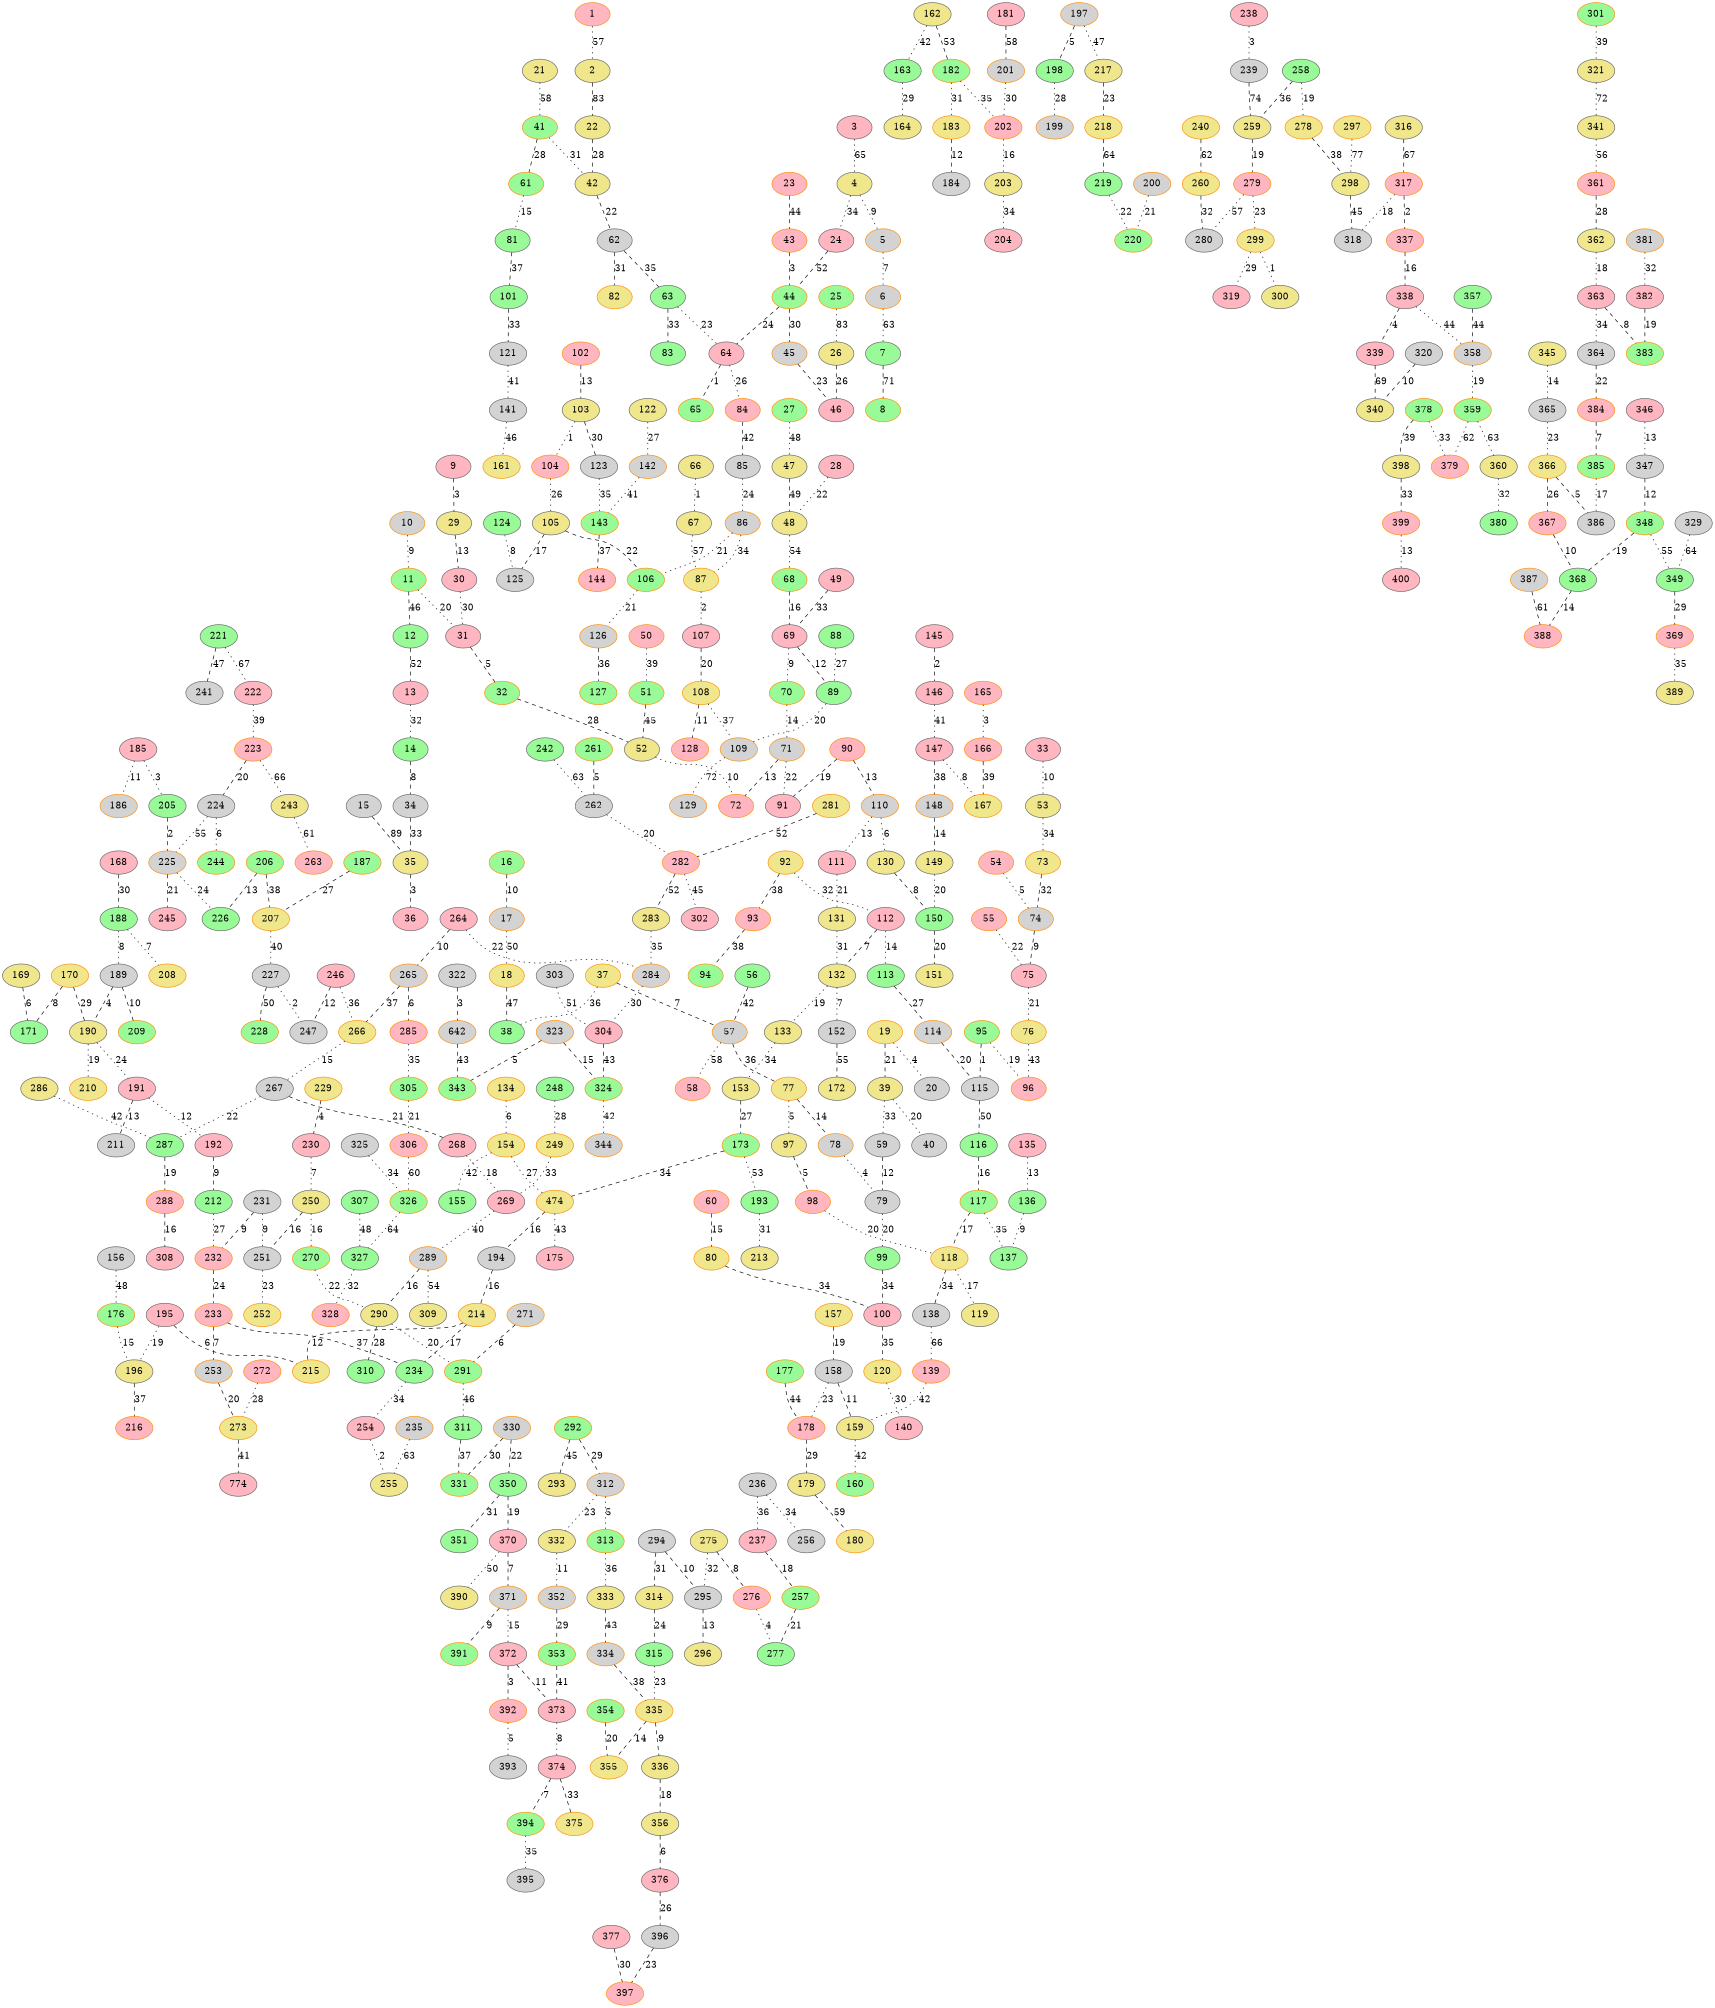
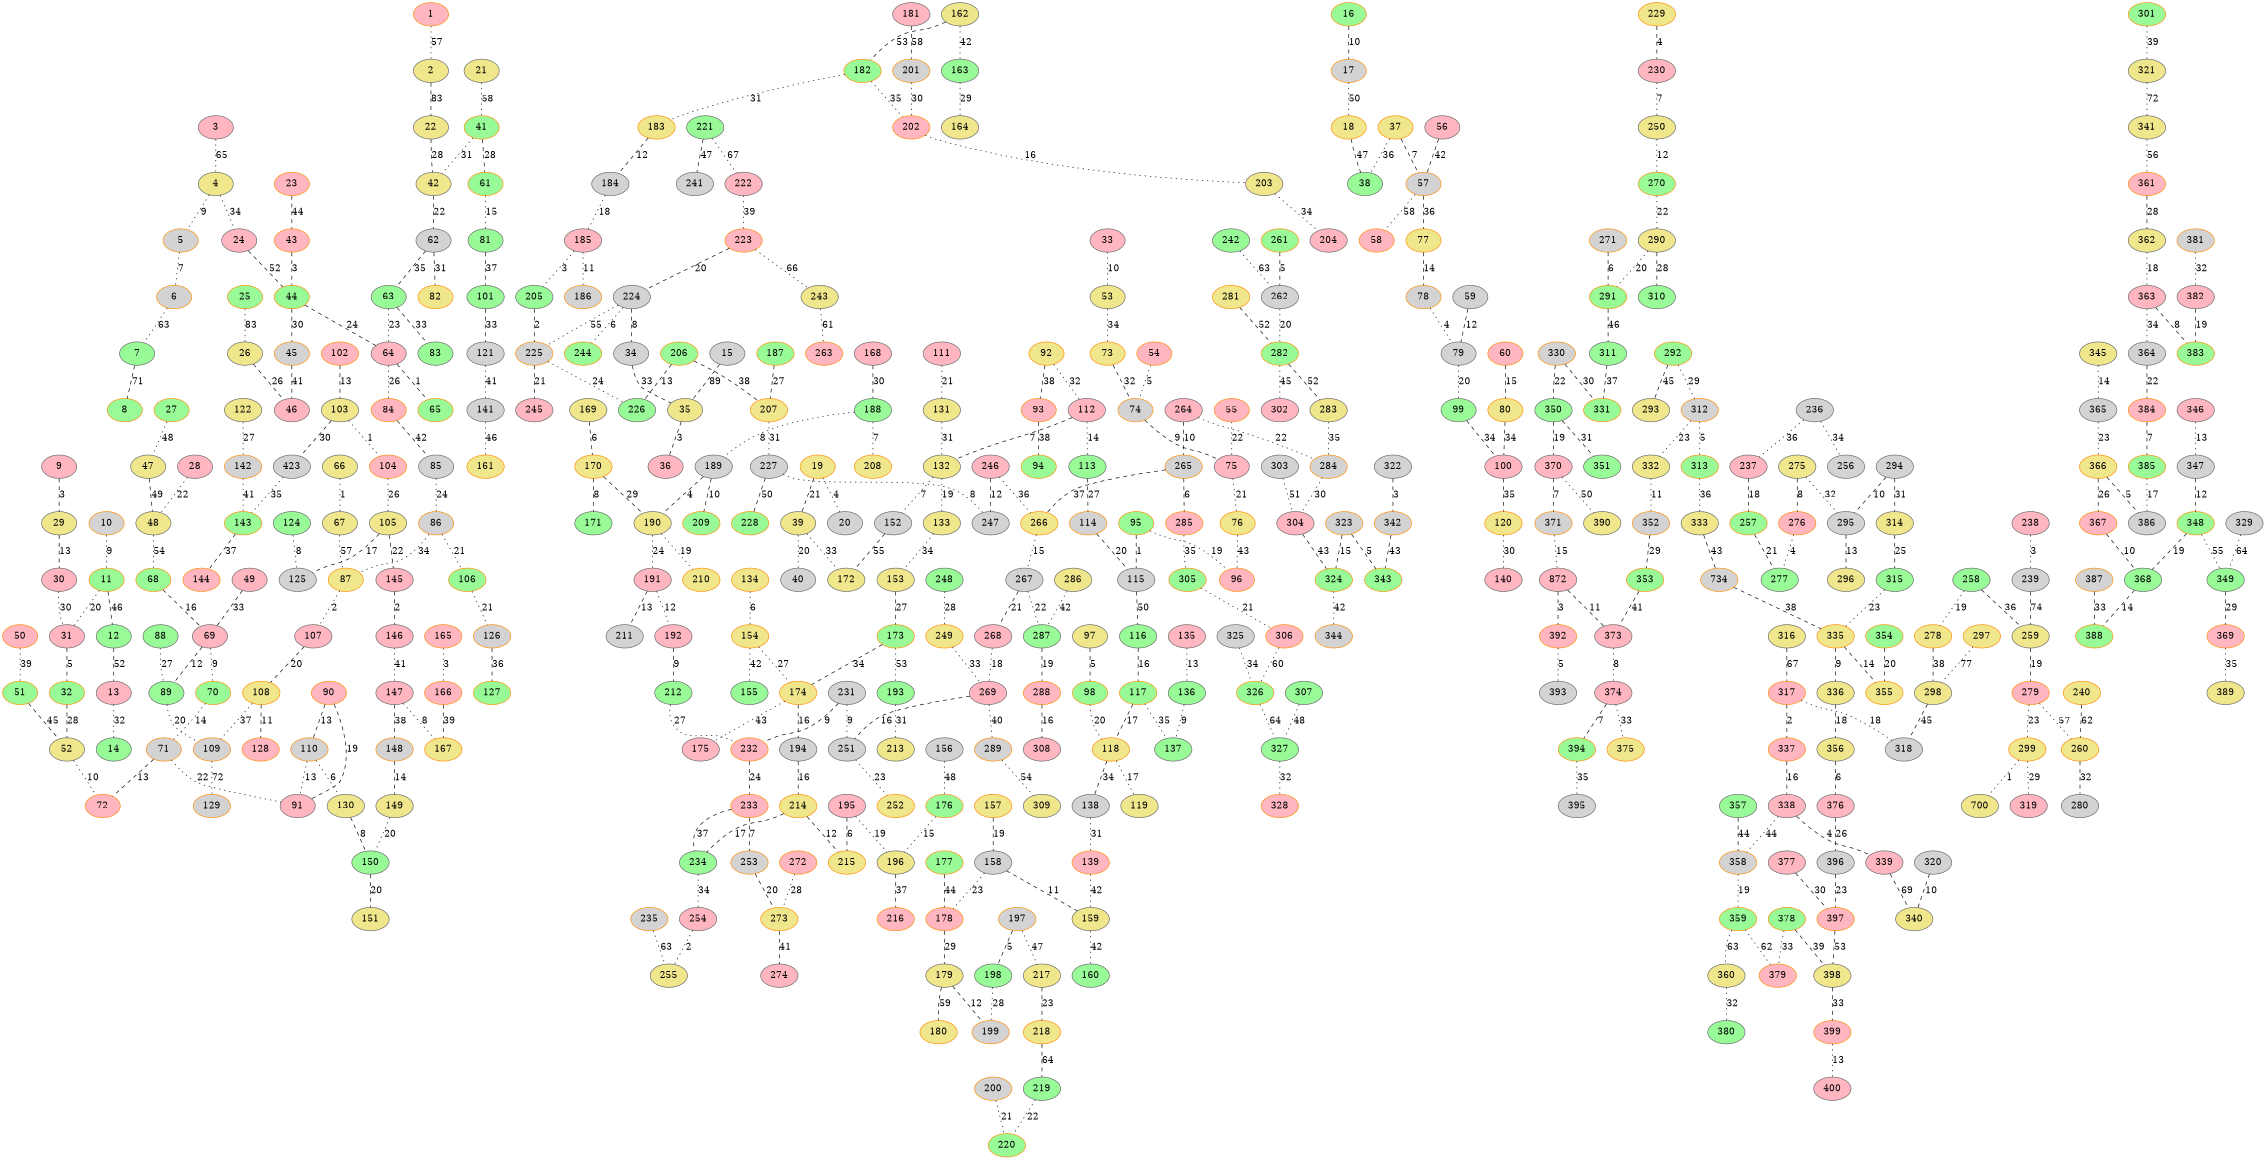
none -> (597, 212)
(1228, 212) -> (2055, 721)
(1280, 297) -> (1980, 806)
(822, 382) -> (298, 382)
(599, 467) -> (292, 467)
(606, 543) -> (391, 552)
(1543, 608) -> (2100, 608)
(1543, 636) -> (2094, 636)
(411, 778) -> (631, 325)
(858, 834) -> (304, 778)
(681, 863) -> (1280, 354)
(277, 947) -> (775, 438)
none -> (1834, 947)
(752, 976) -> (1442, 127)
(25, 1004) -> (591, 438)
(295, 1004) -> (973, 495)
none -> (967, 1004)
(457, 1032) -> (1393, 523)
(789, 1117) -> none
(884, 1117) -> (822, 552)
(555, 1202) -> (798, 693)
(813, 1202) -> (1090, 693)
(287, 1230) -> (908, 708)
(317, 1230) -> (1663, 156)
(404, 1287) -> none
(937, 1343) -> (1097, 834)
(463, 1400) -> (1608, 325)
(589, 1456) -> (1686, 382)
(238, 1485) -> (779, 976)
(855, 1485) -> (1091, 976)
(660, 1626) -> (1901, 552)
(459, 1654) -> none
(508, 1654) -> (1558, 580)
(606, 1654) -> (1719, 580)
(566, 1796) -> (1619, 721)
